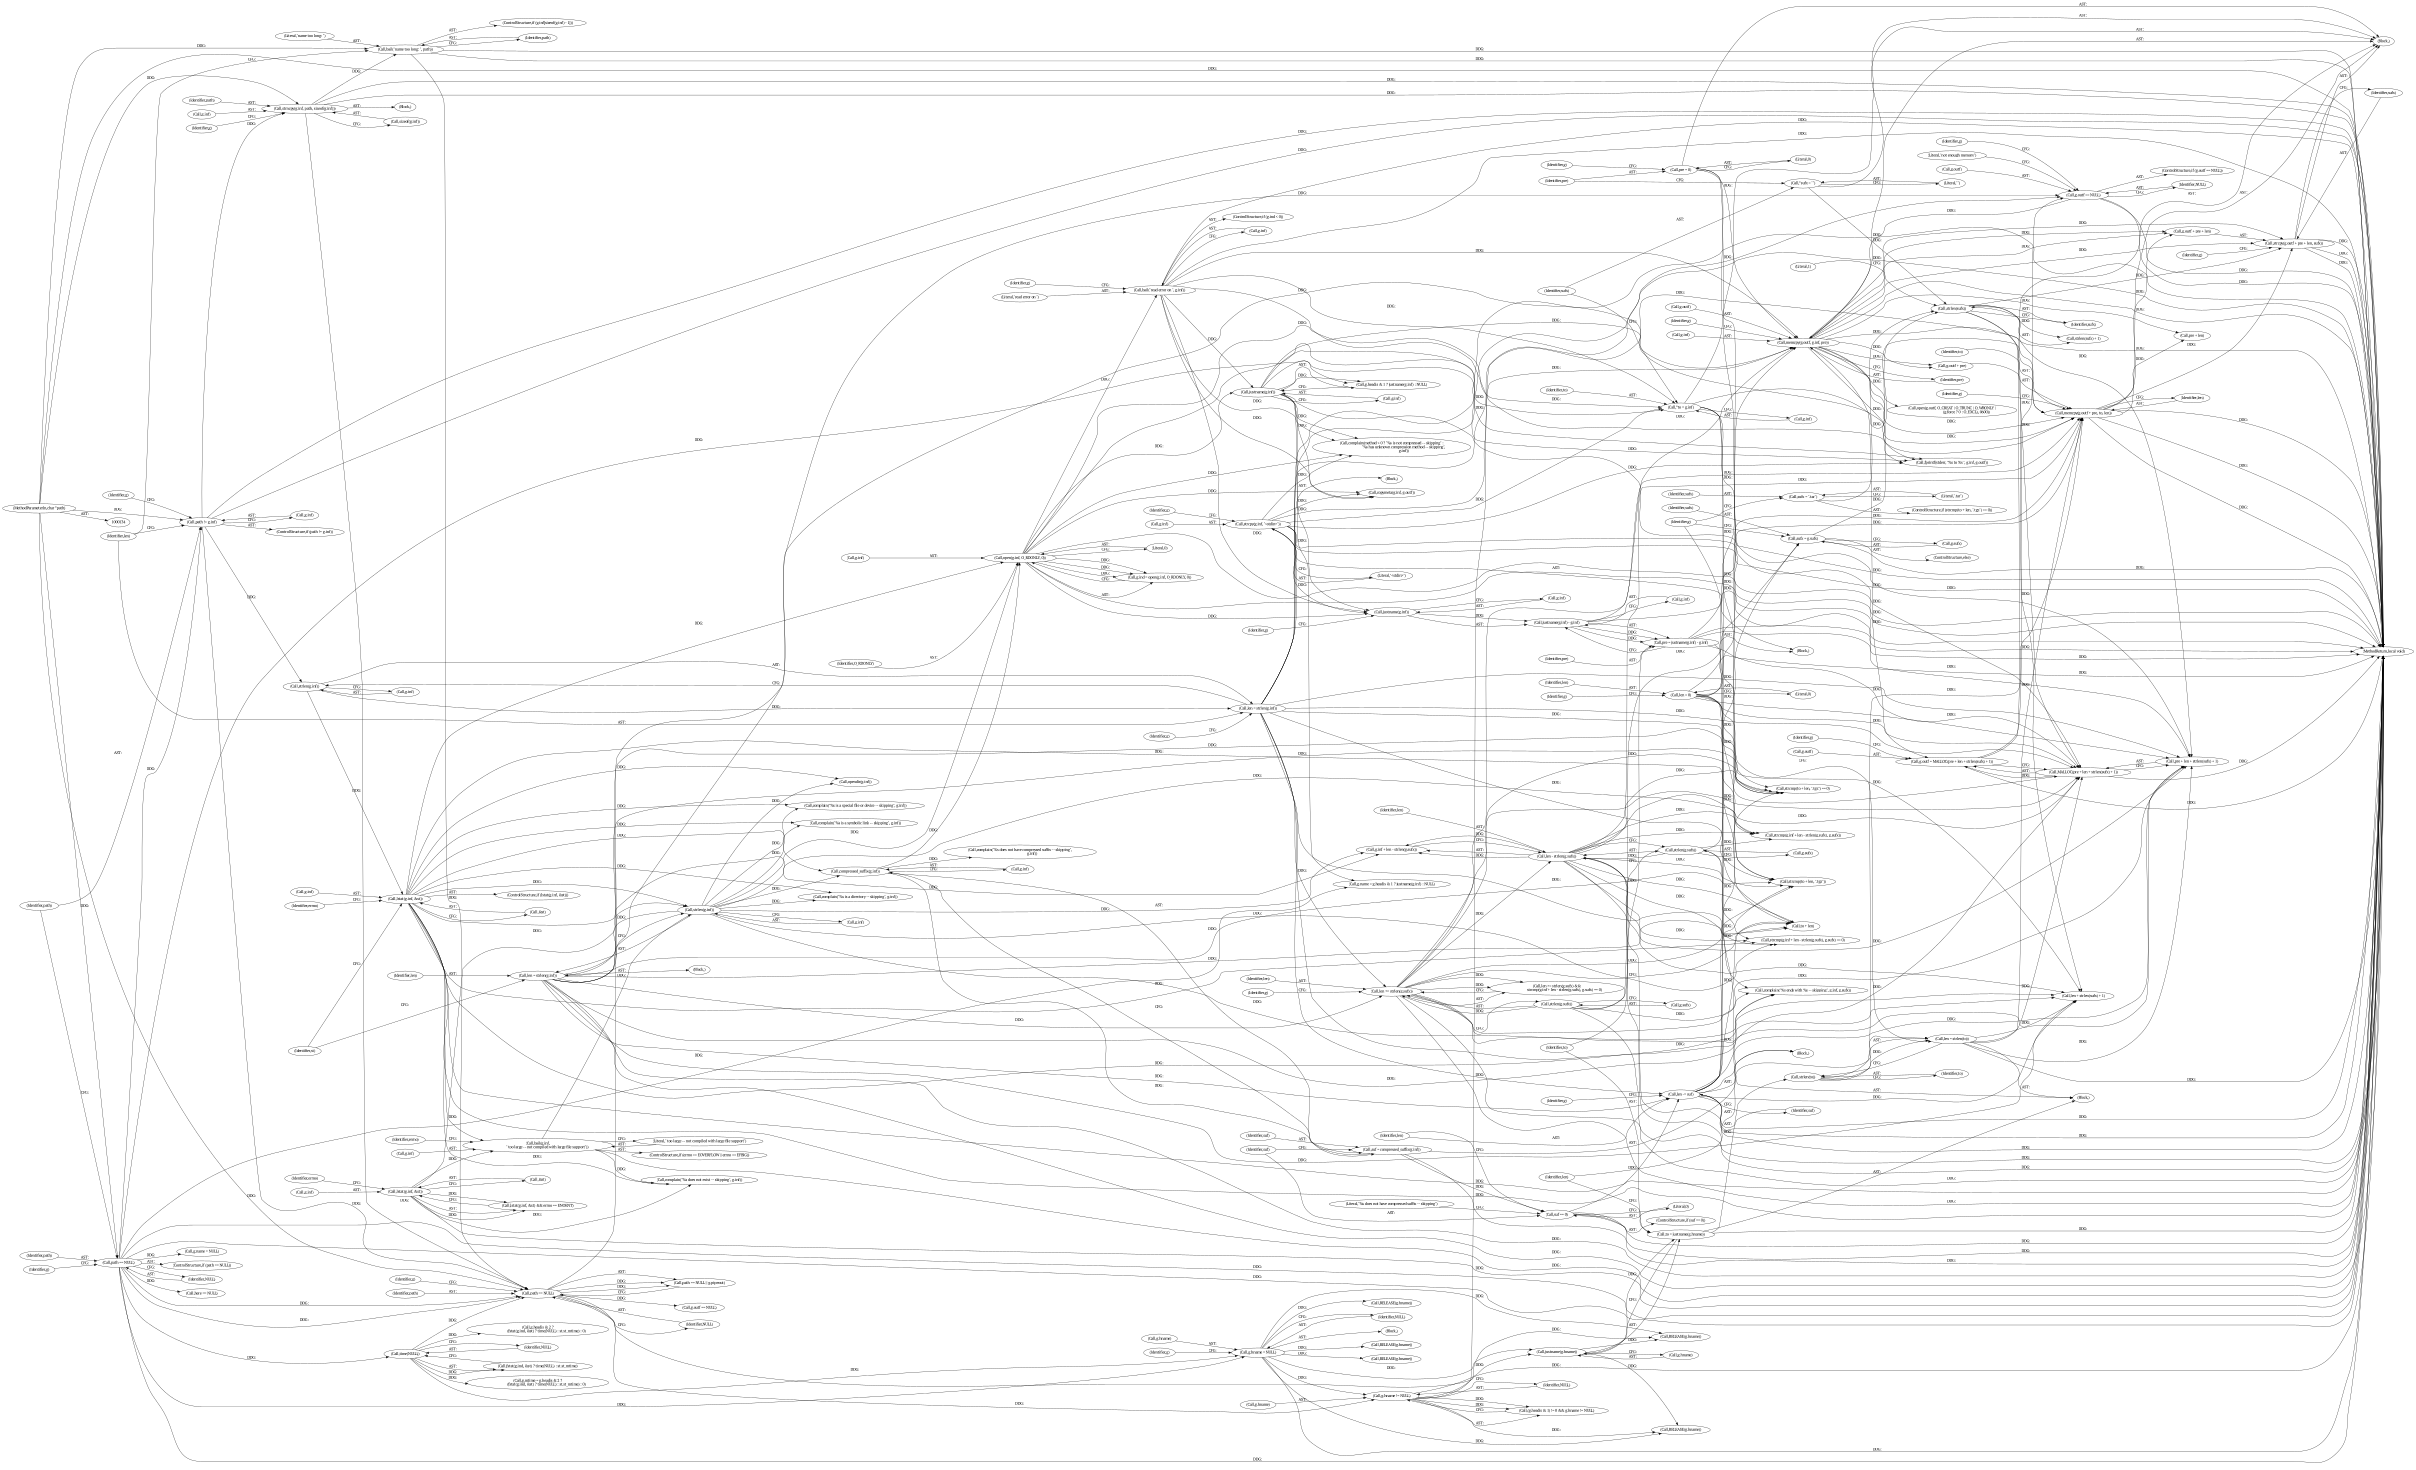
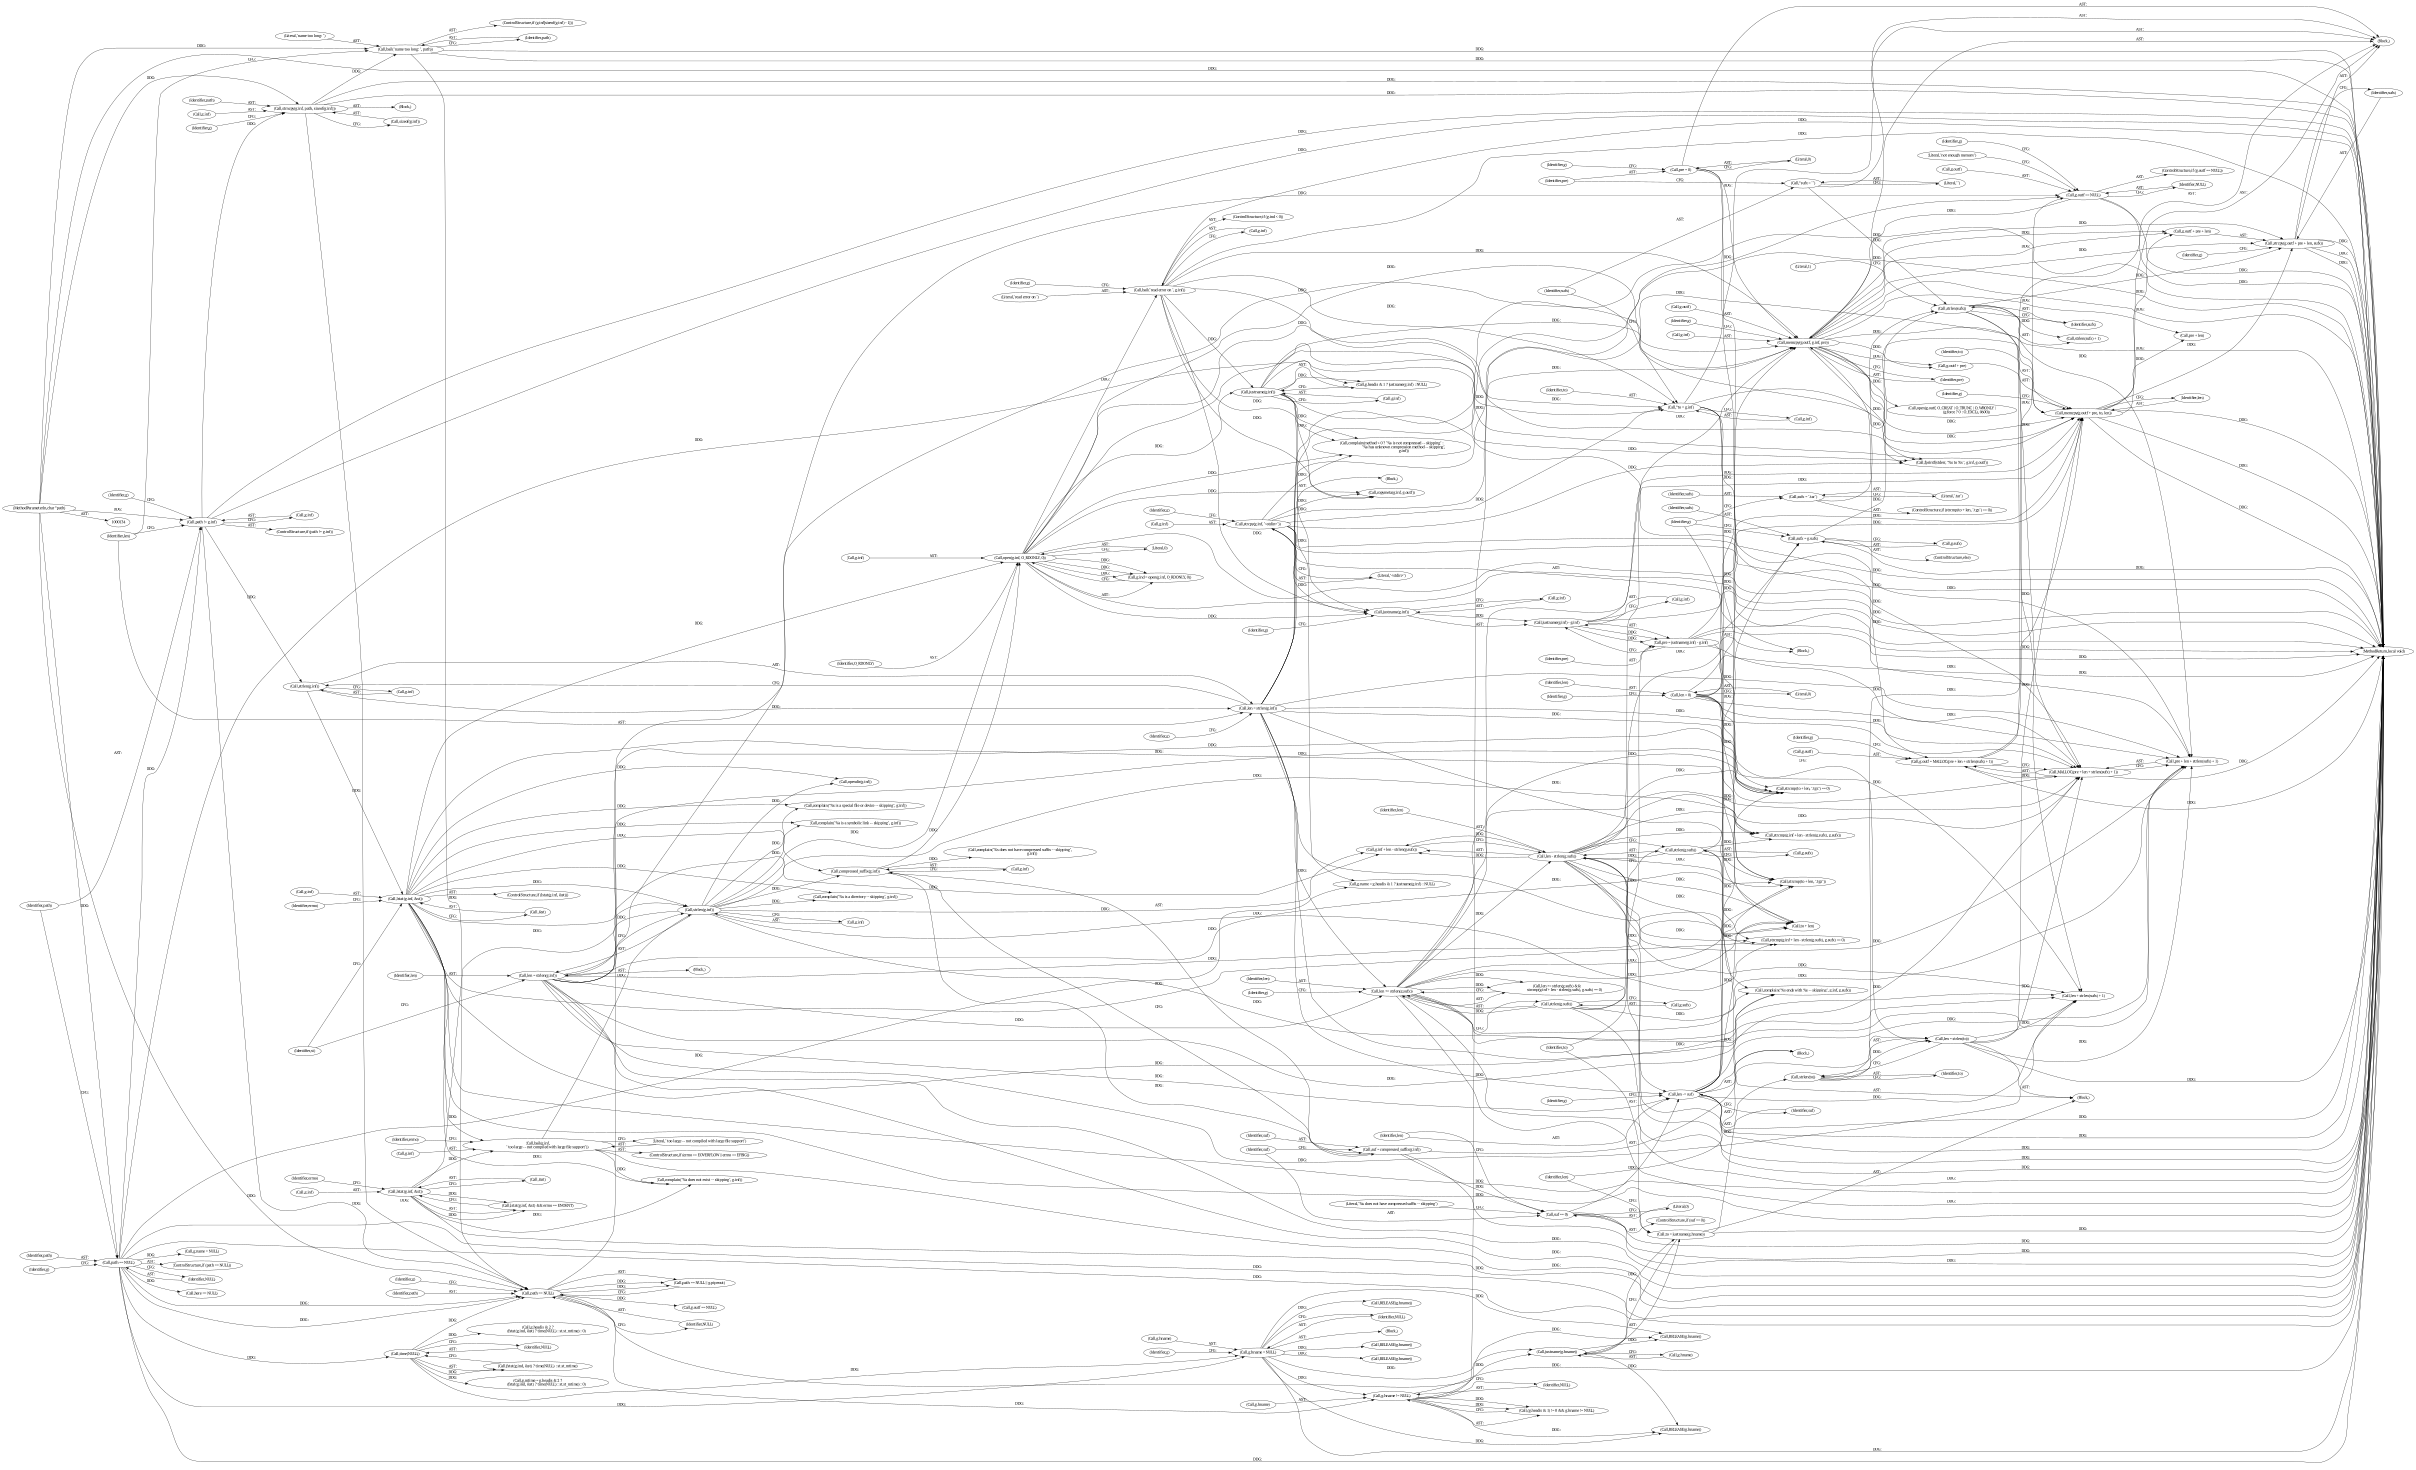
none -> (1363, 288)
none -> (1641, 965)
(1633, 975) -> (1633, 975)
